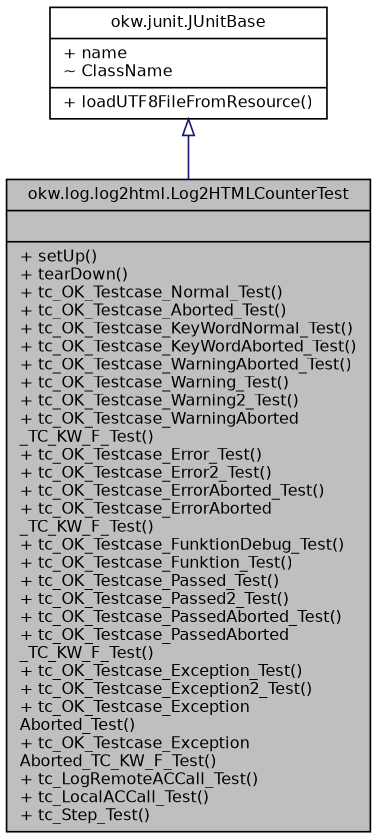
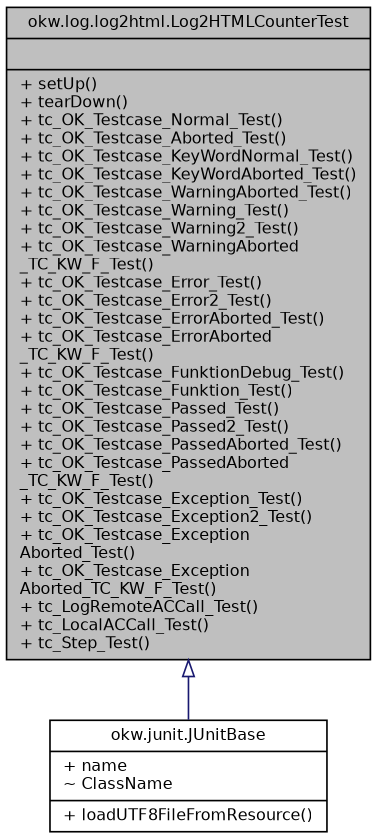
(188, 157) -> (188, 698)
